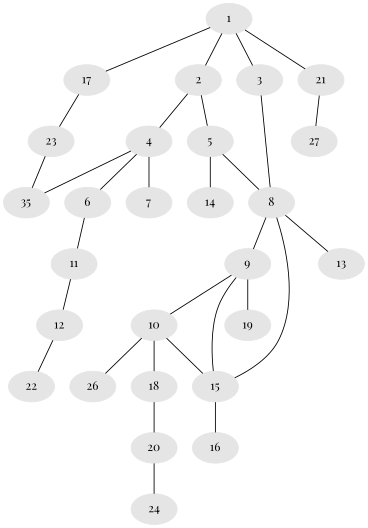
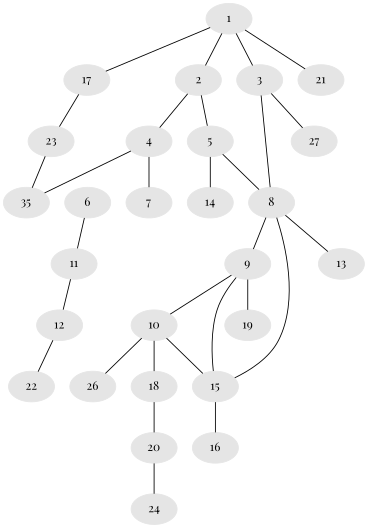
(318, 111) -> (287, 111)
(118, 172) -> none
